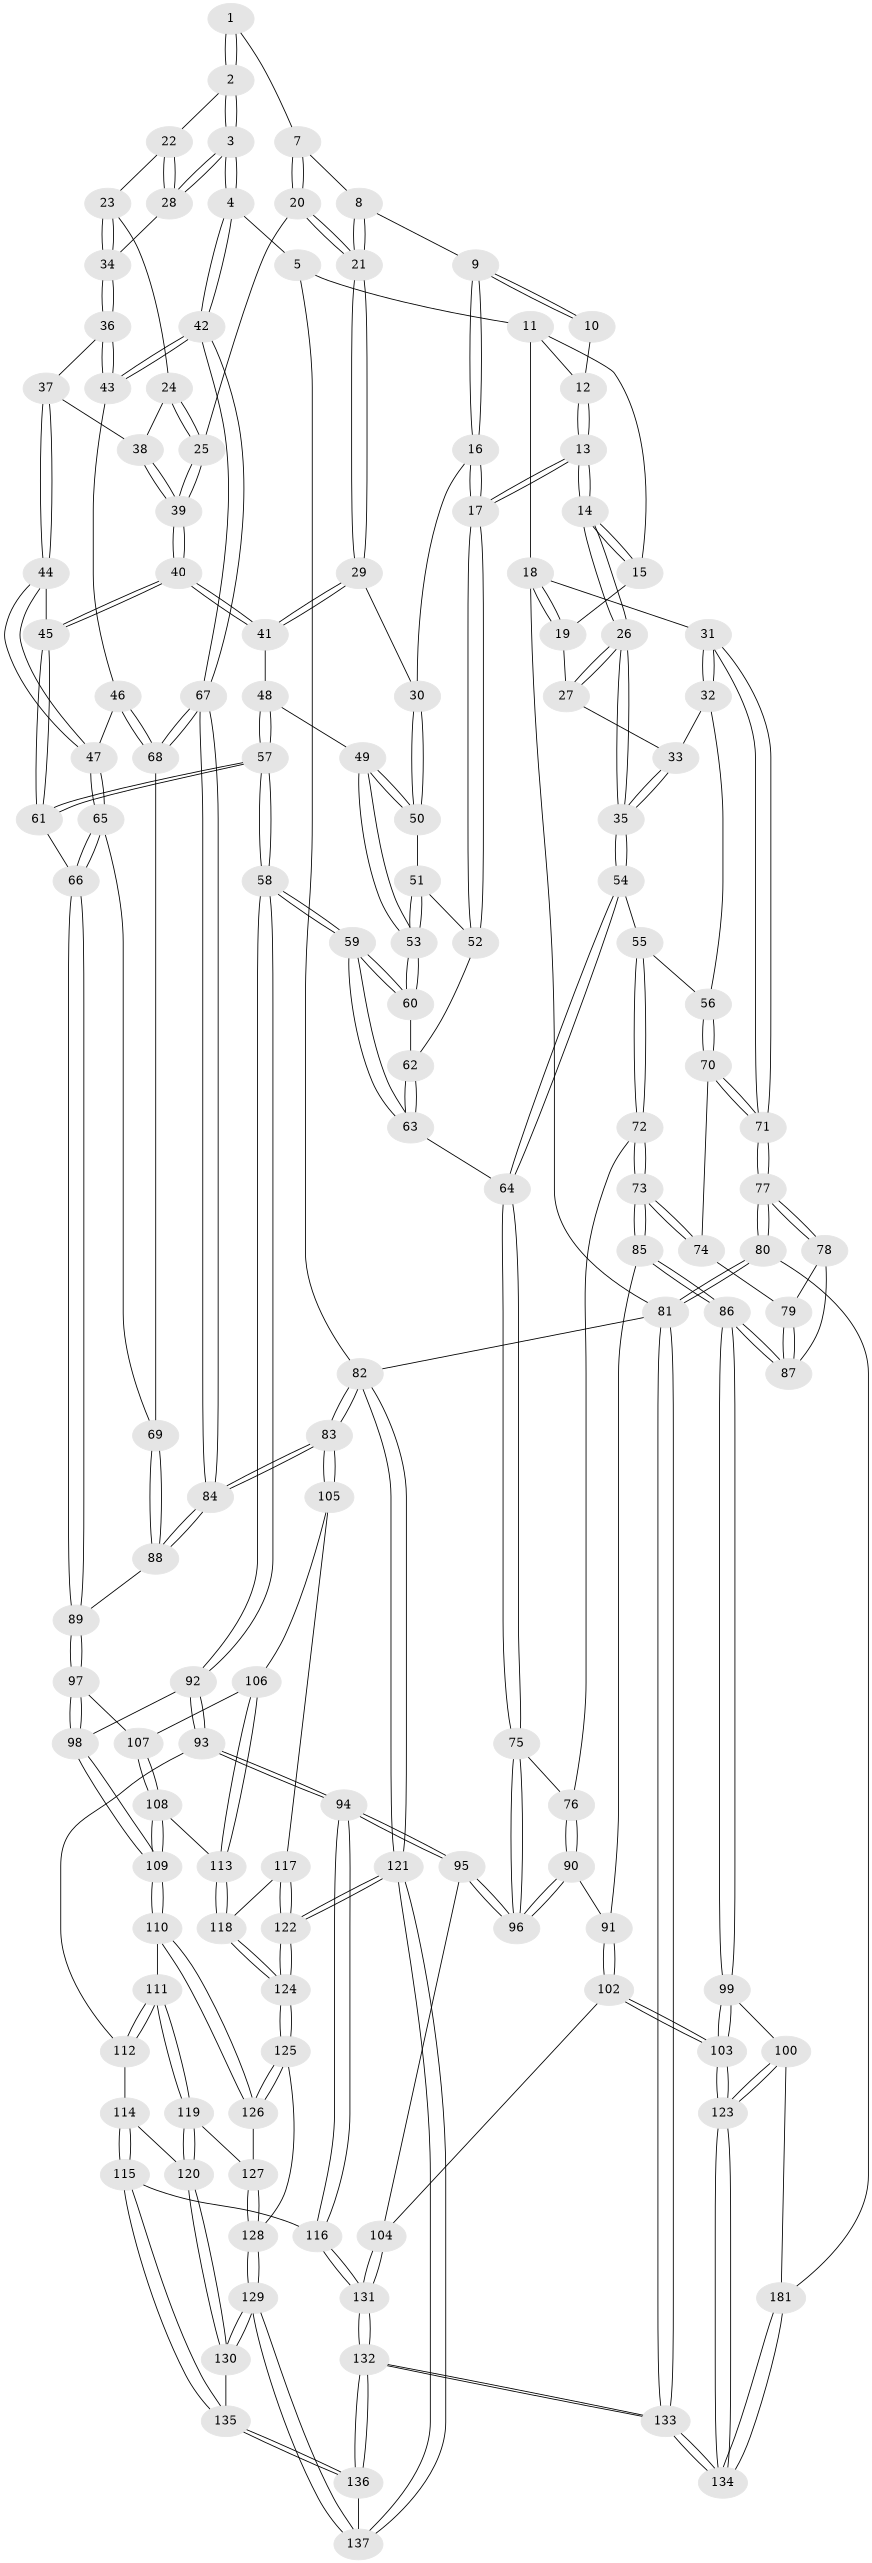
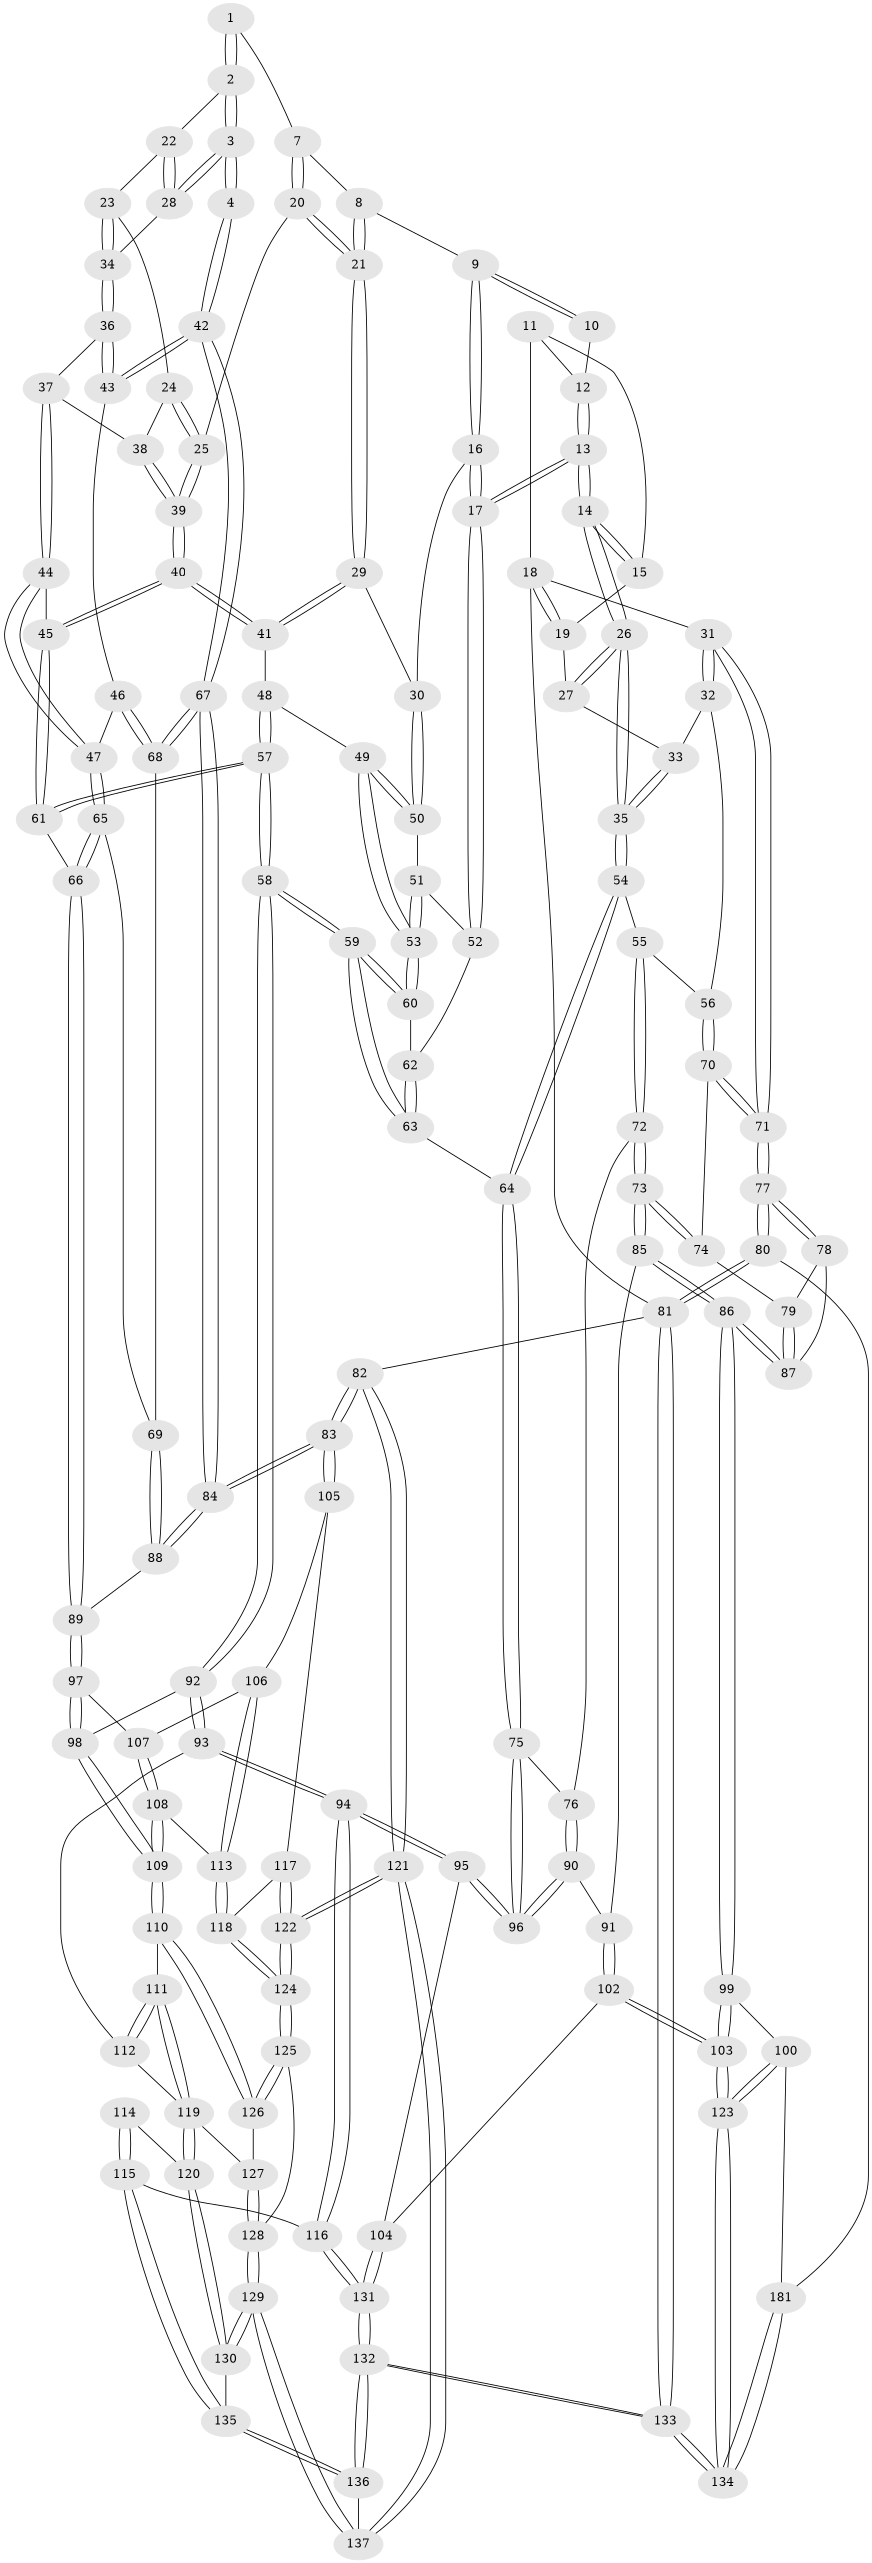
(298, 265) -> none
(125, 2083) -> (157, 2083)
